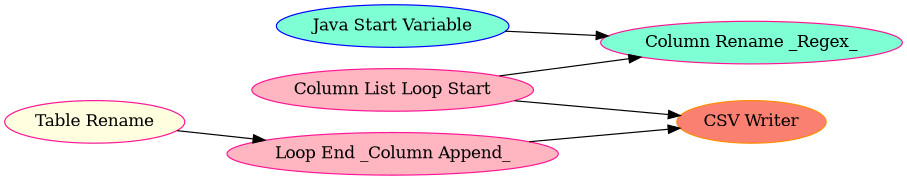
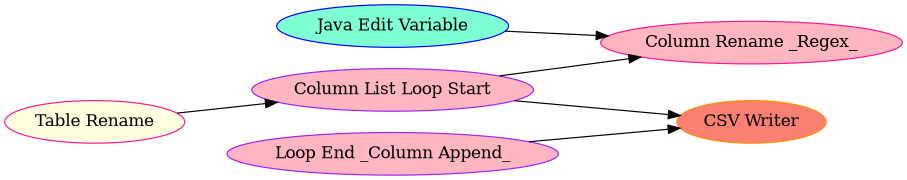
(393, 26) -> (393, 26)
(751, 43) -> (751, 43)
(393, 90) -> (393, 90)
(215, 135) -> (221, 108)
(393, 154) -> (393, 154)
